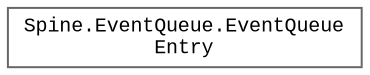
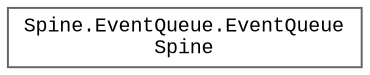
(185, 38) -> (185, 38)
